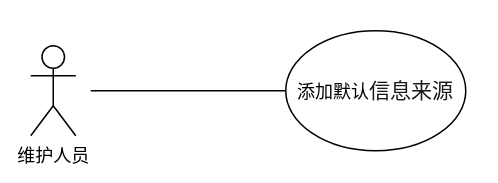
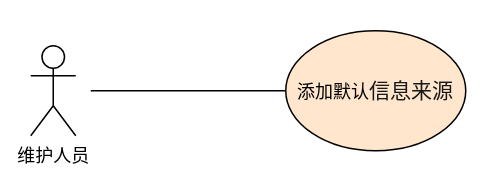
(376, 91) -> (376, 91)
